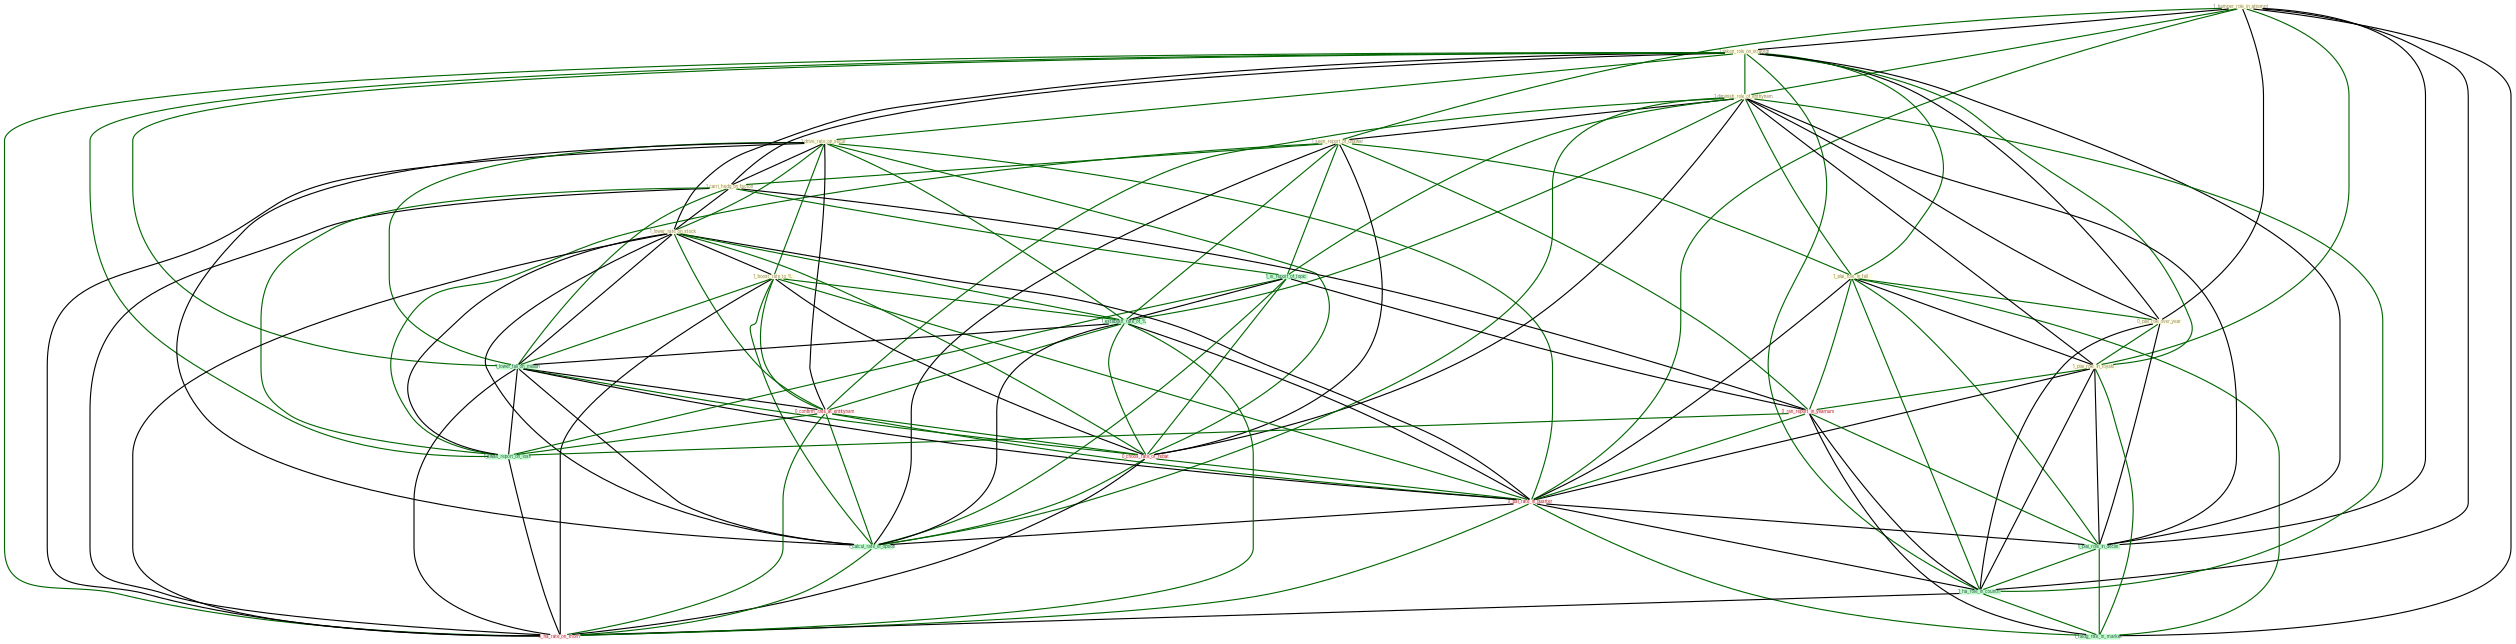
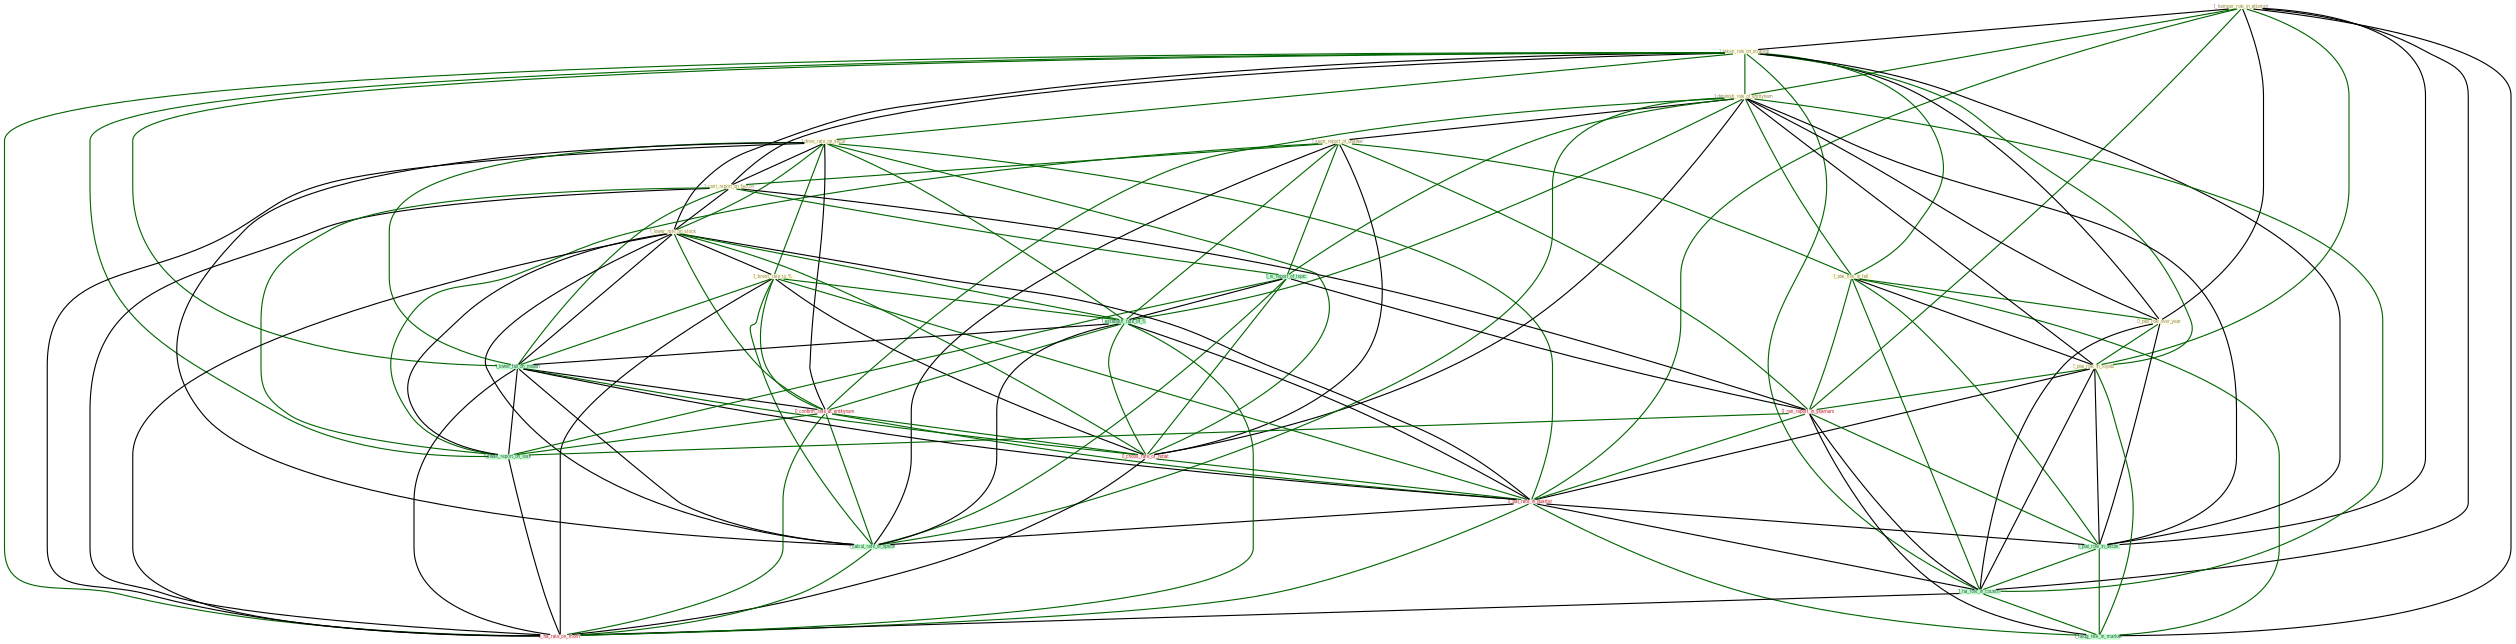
(1777, 41) -> (2031, 215)
(730, 187) -> (730, 187)
(1698, 399) -> none
(1070, 498) -> none
